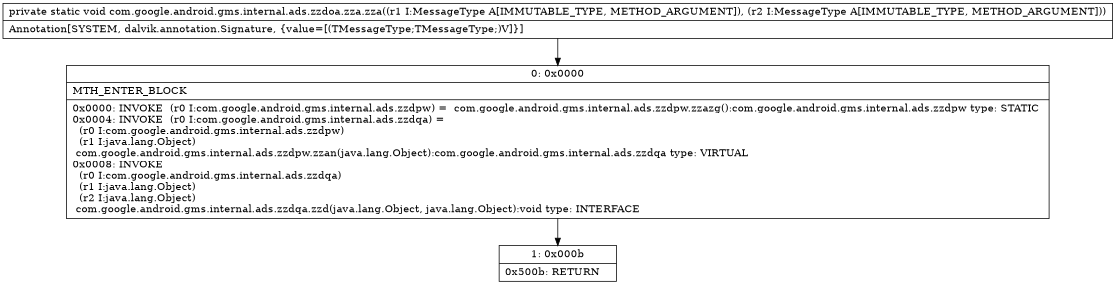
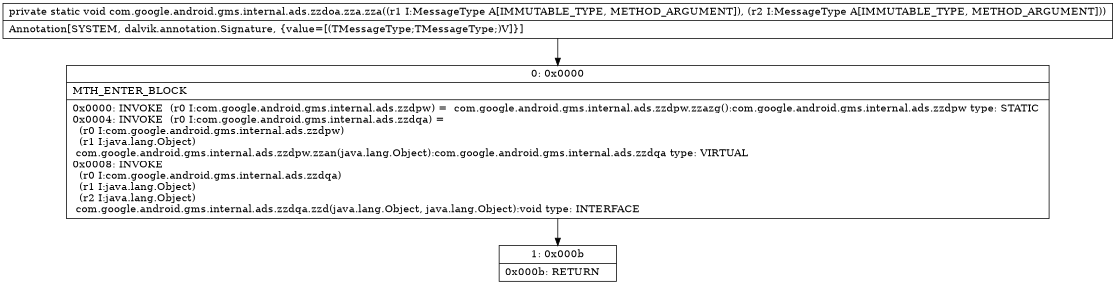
(558, 272) -> (558, 272)
